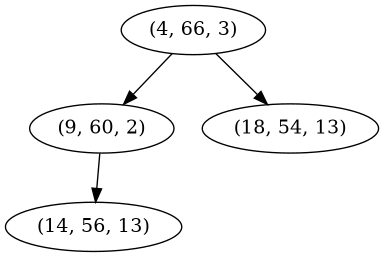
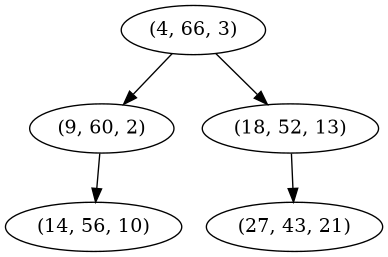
(290, 128) -> (290, 128)
(94, 227) -> (94, 227)
none -> (295, 227)
